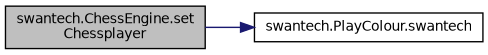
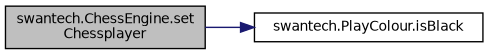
(369, 27) -> (369, 27)
